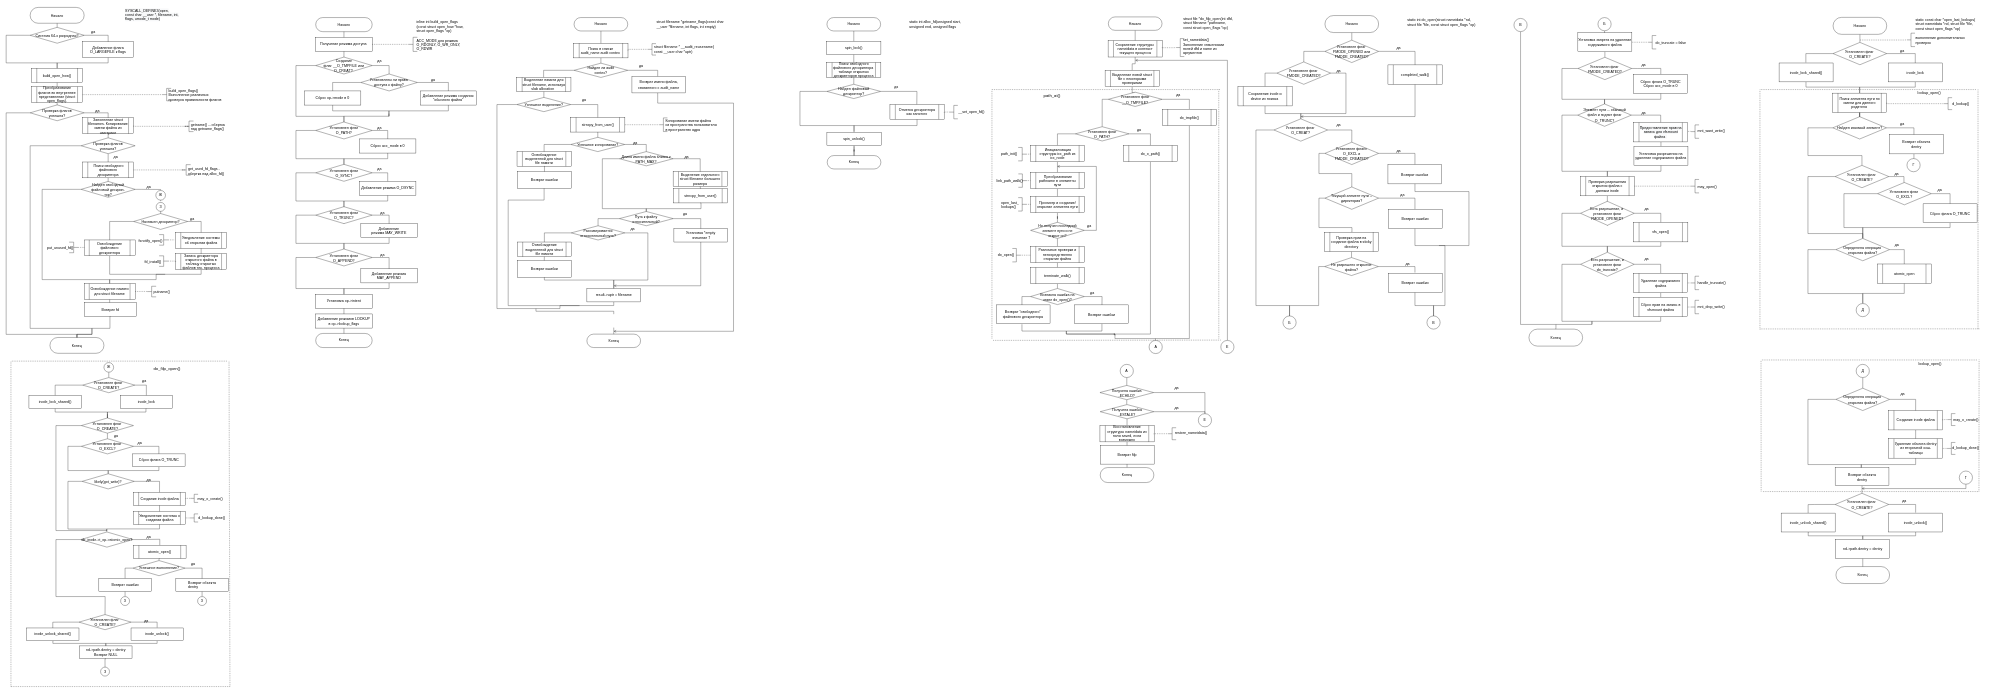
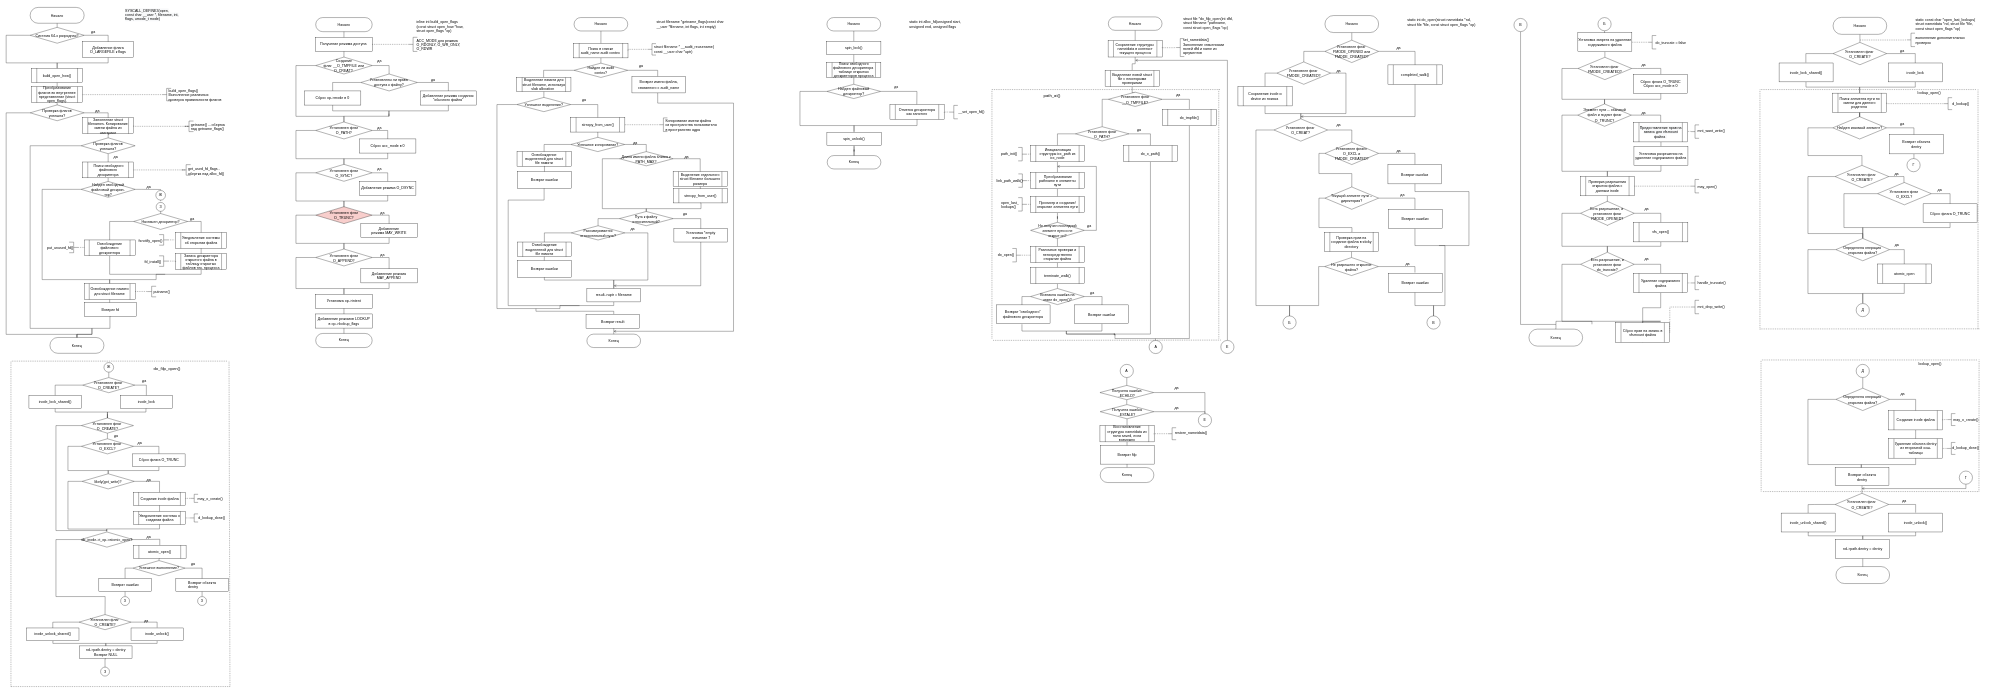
(344, 215) -> (344, 215)
(1661, 307) -> (1643, 332)
none -> (613, 321)
